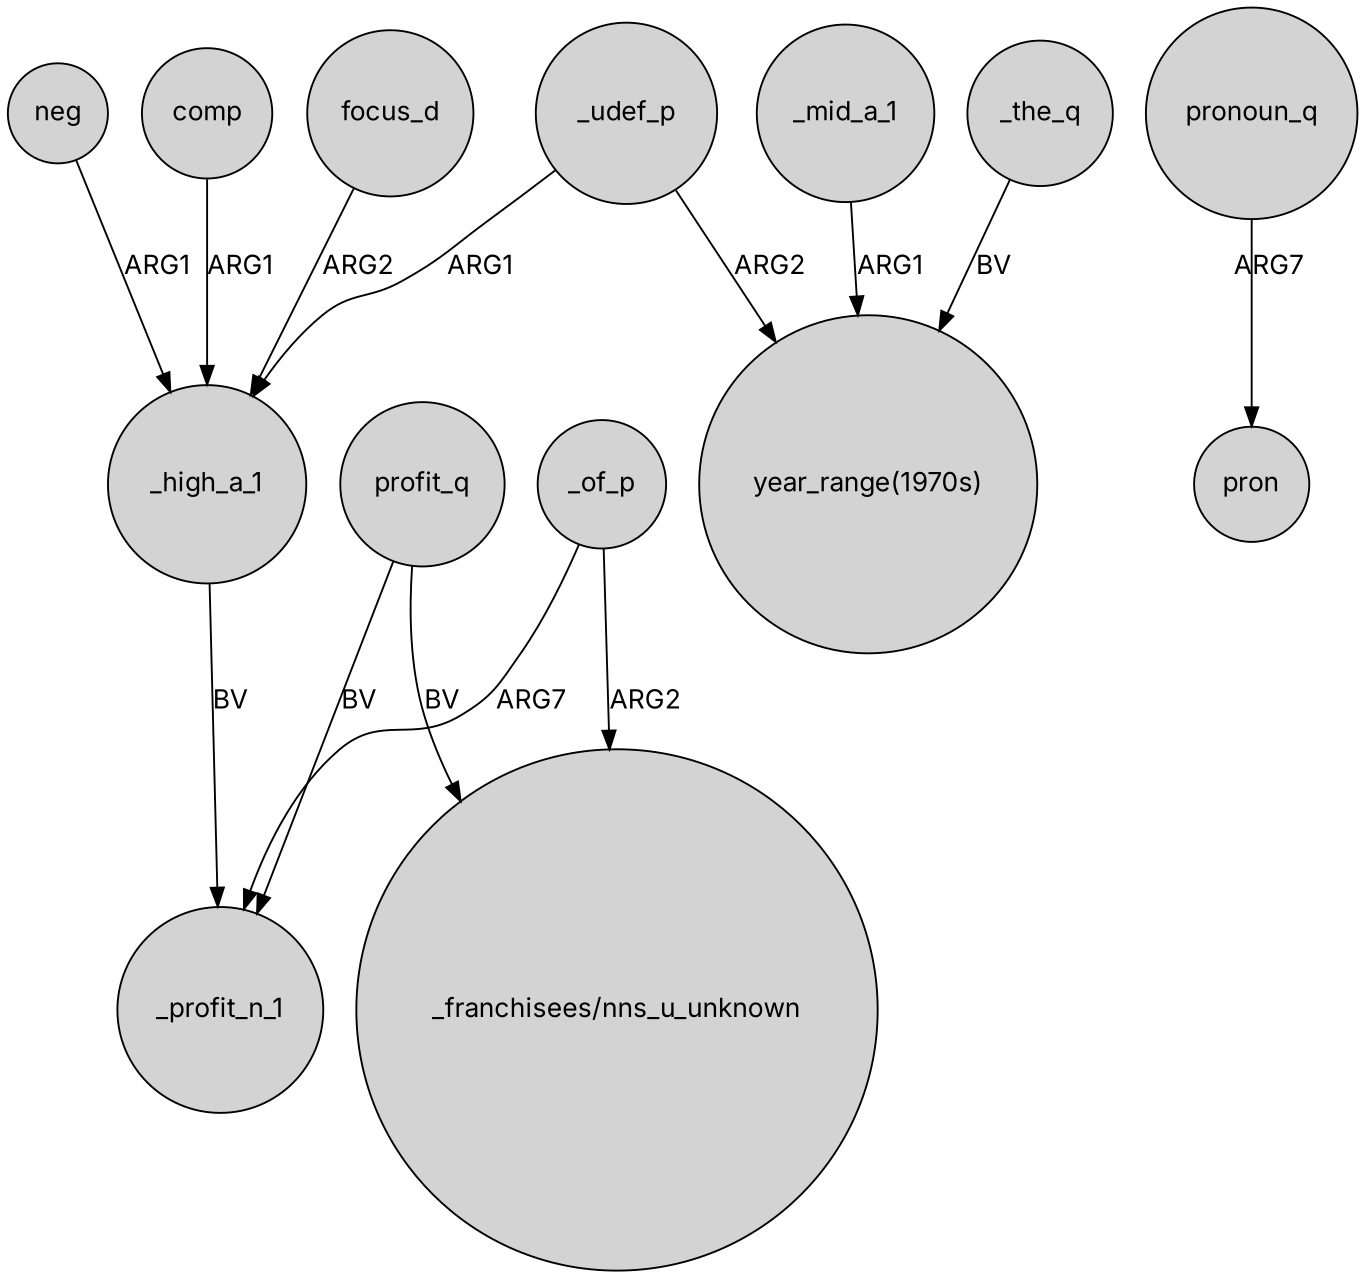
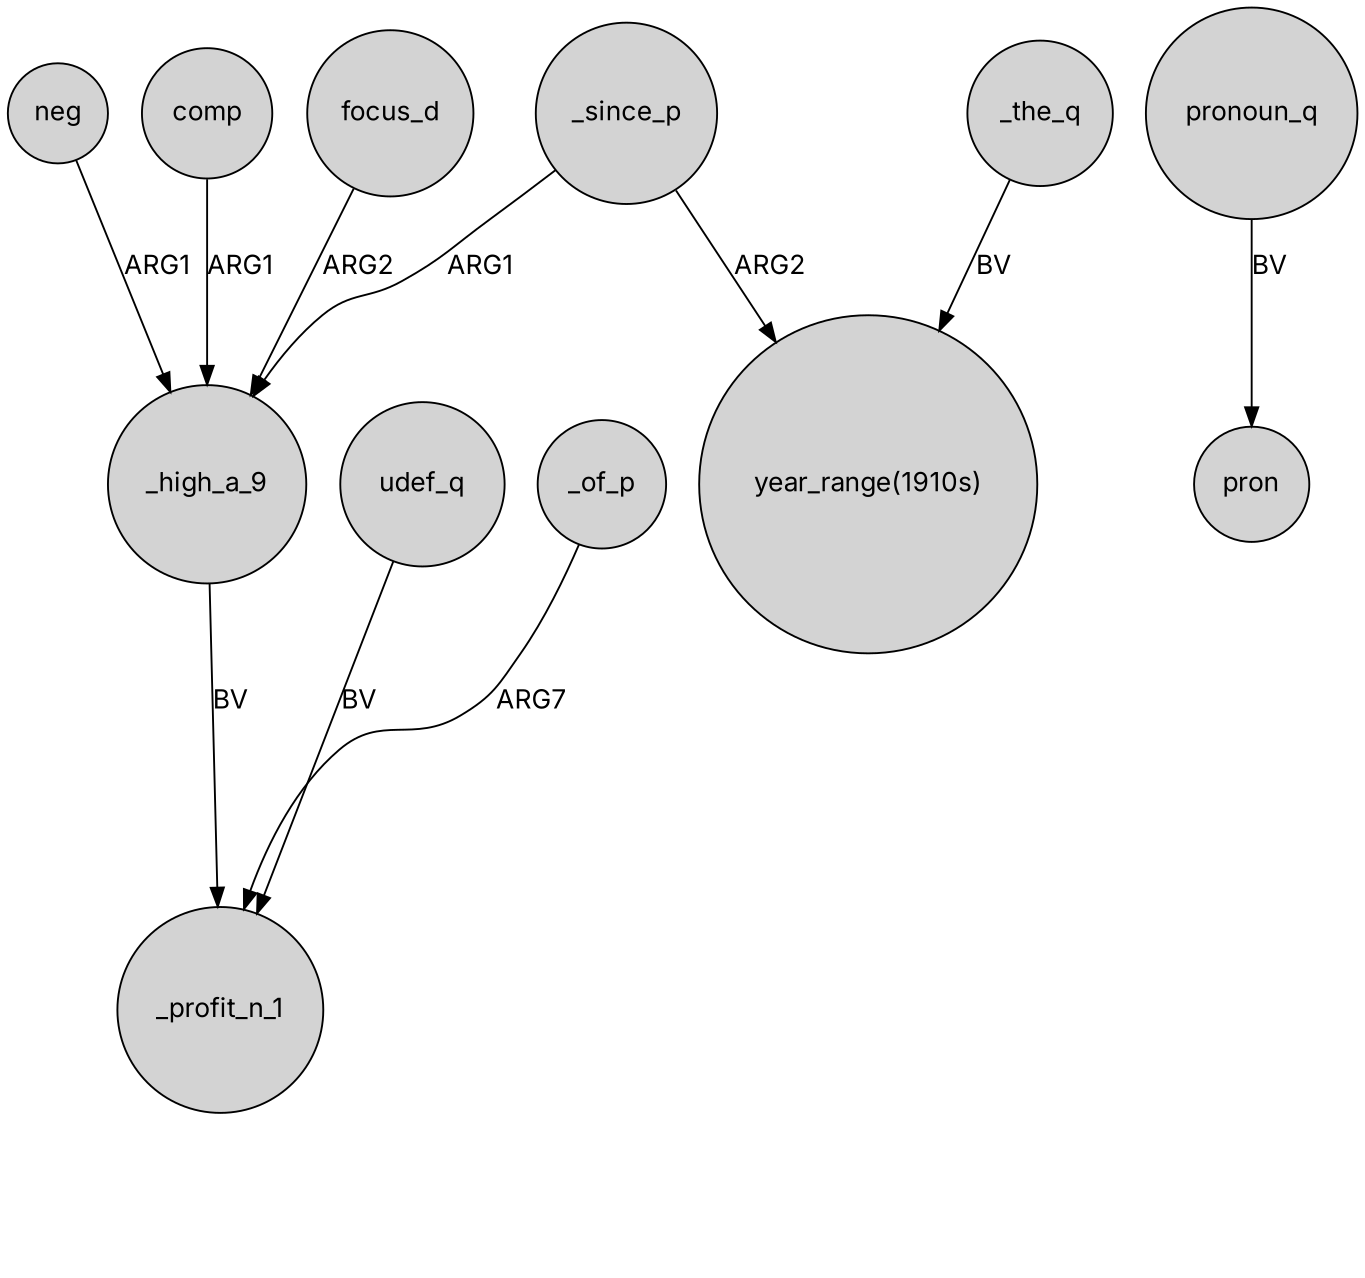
(626, 113) -> (626, 113)
(846, 113) -> none
(1270, 267) -> (1270, 267)
(207, 484) -> (207, 484)
(422, 484) -> (422, 484)
(868, 484) -> (868, 484)
(617, 1010) -> none
